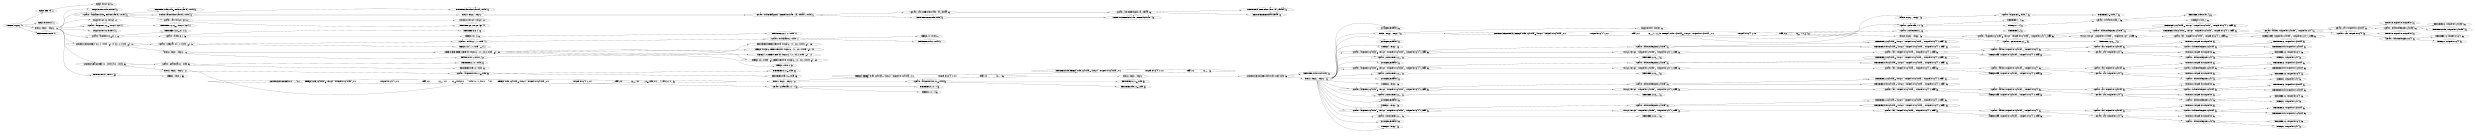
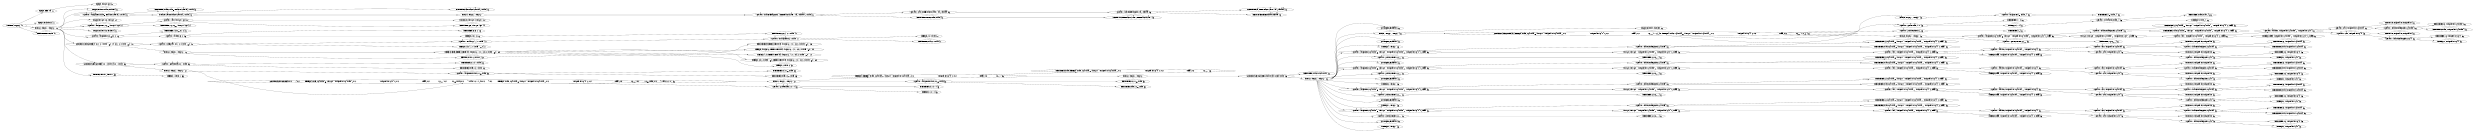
(143, 18) -> (142, 23)
